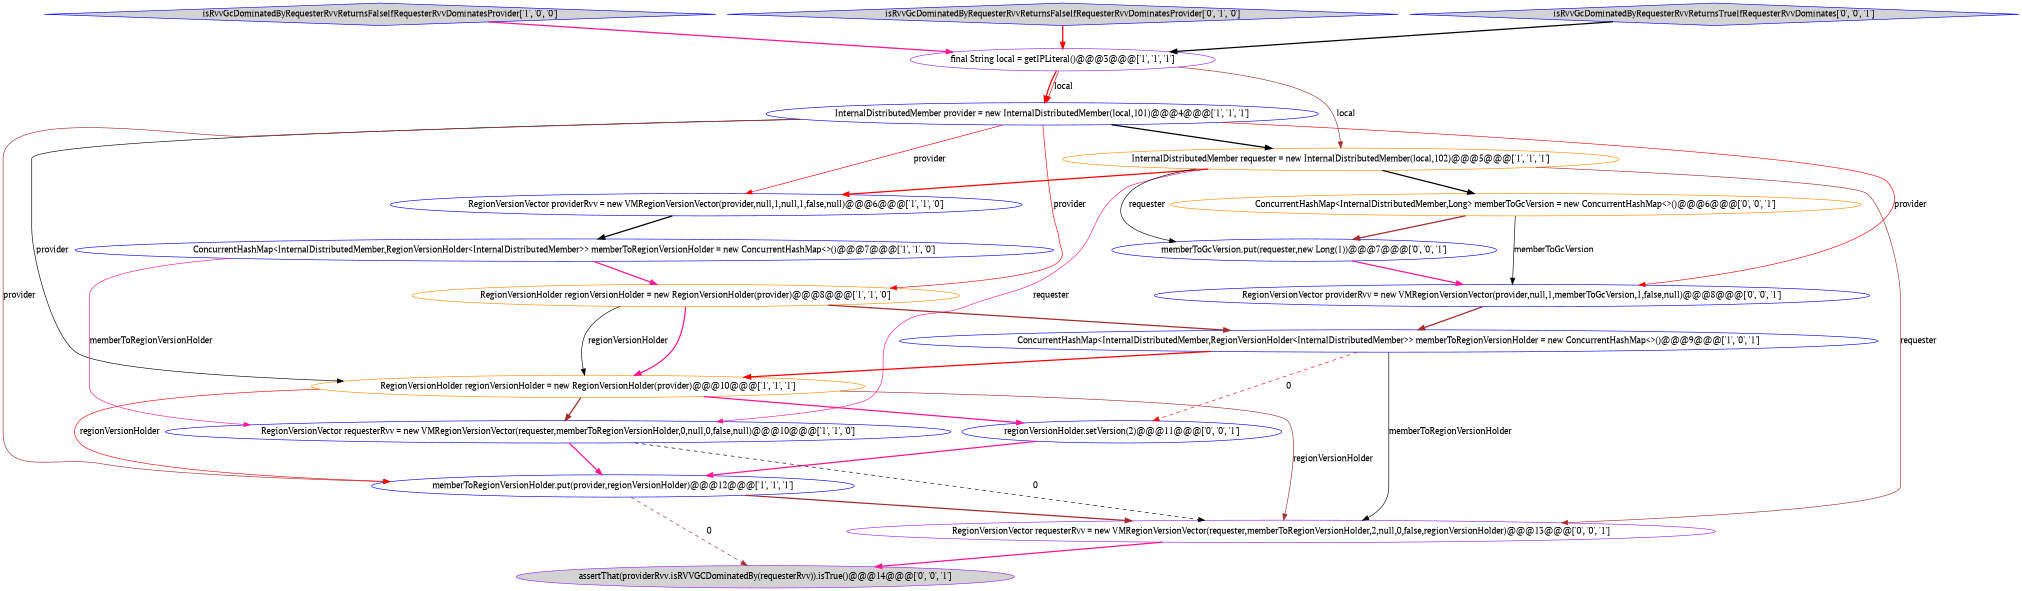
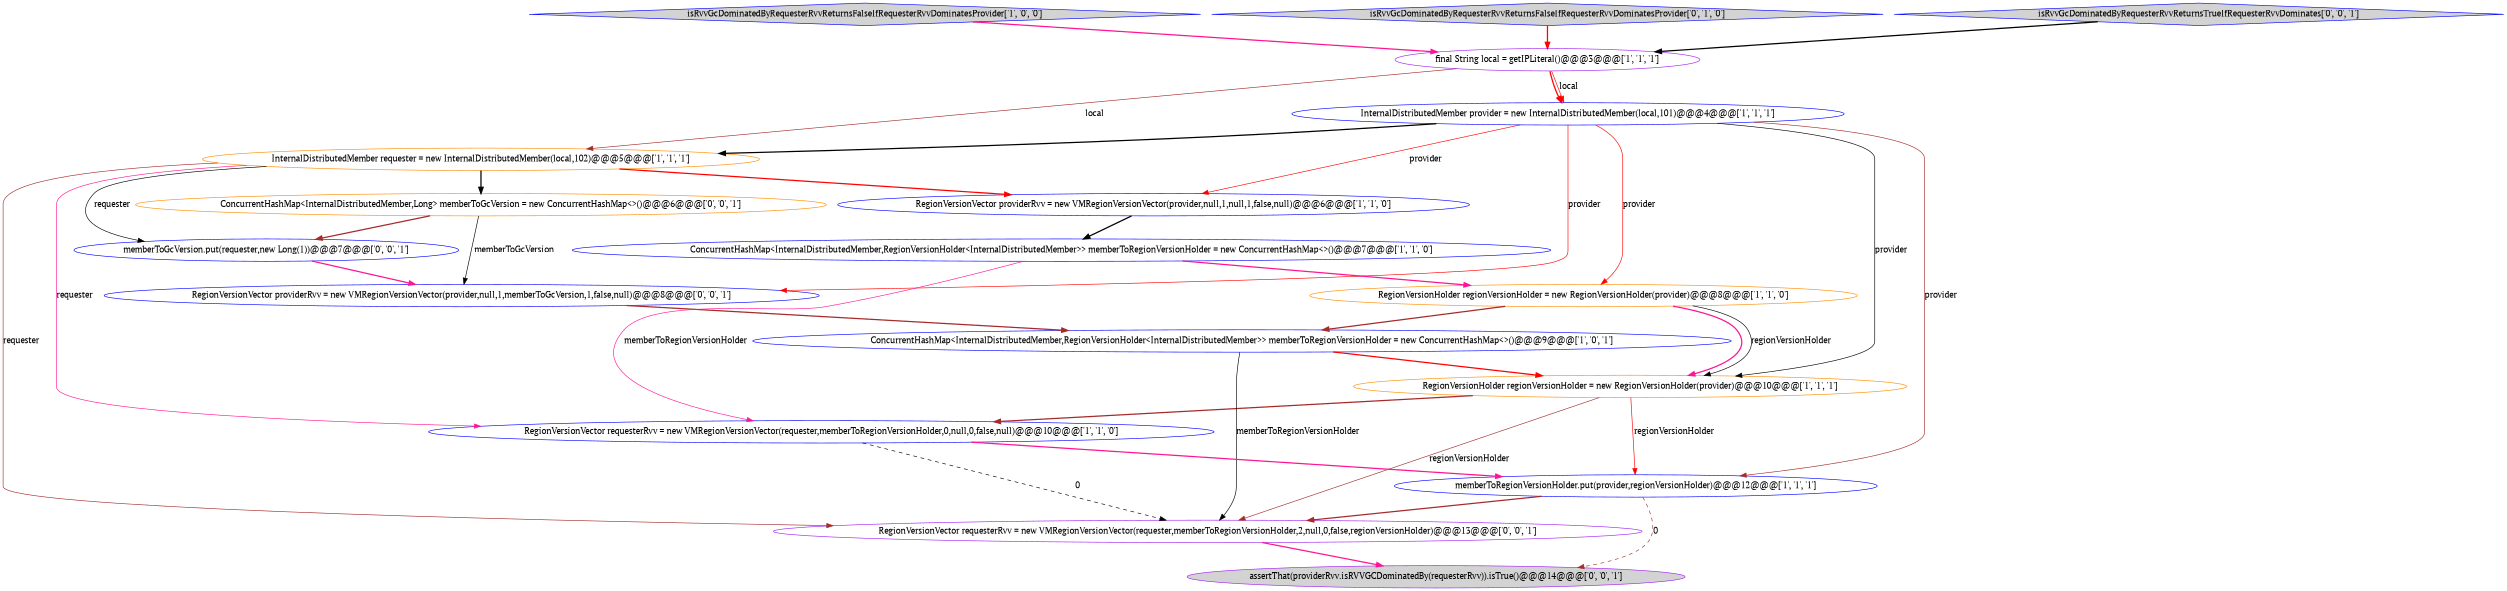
(1122, 432) -> none
